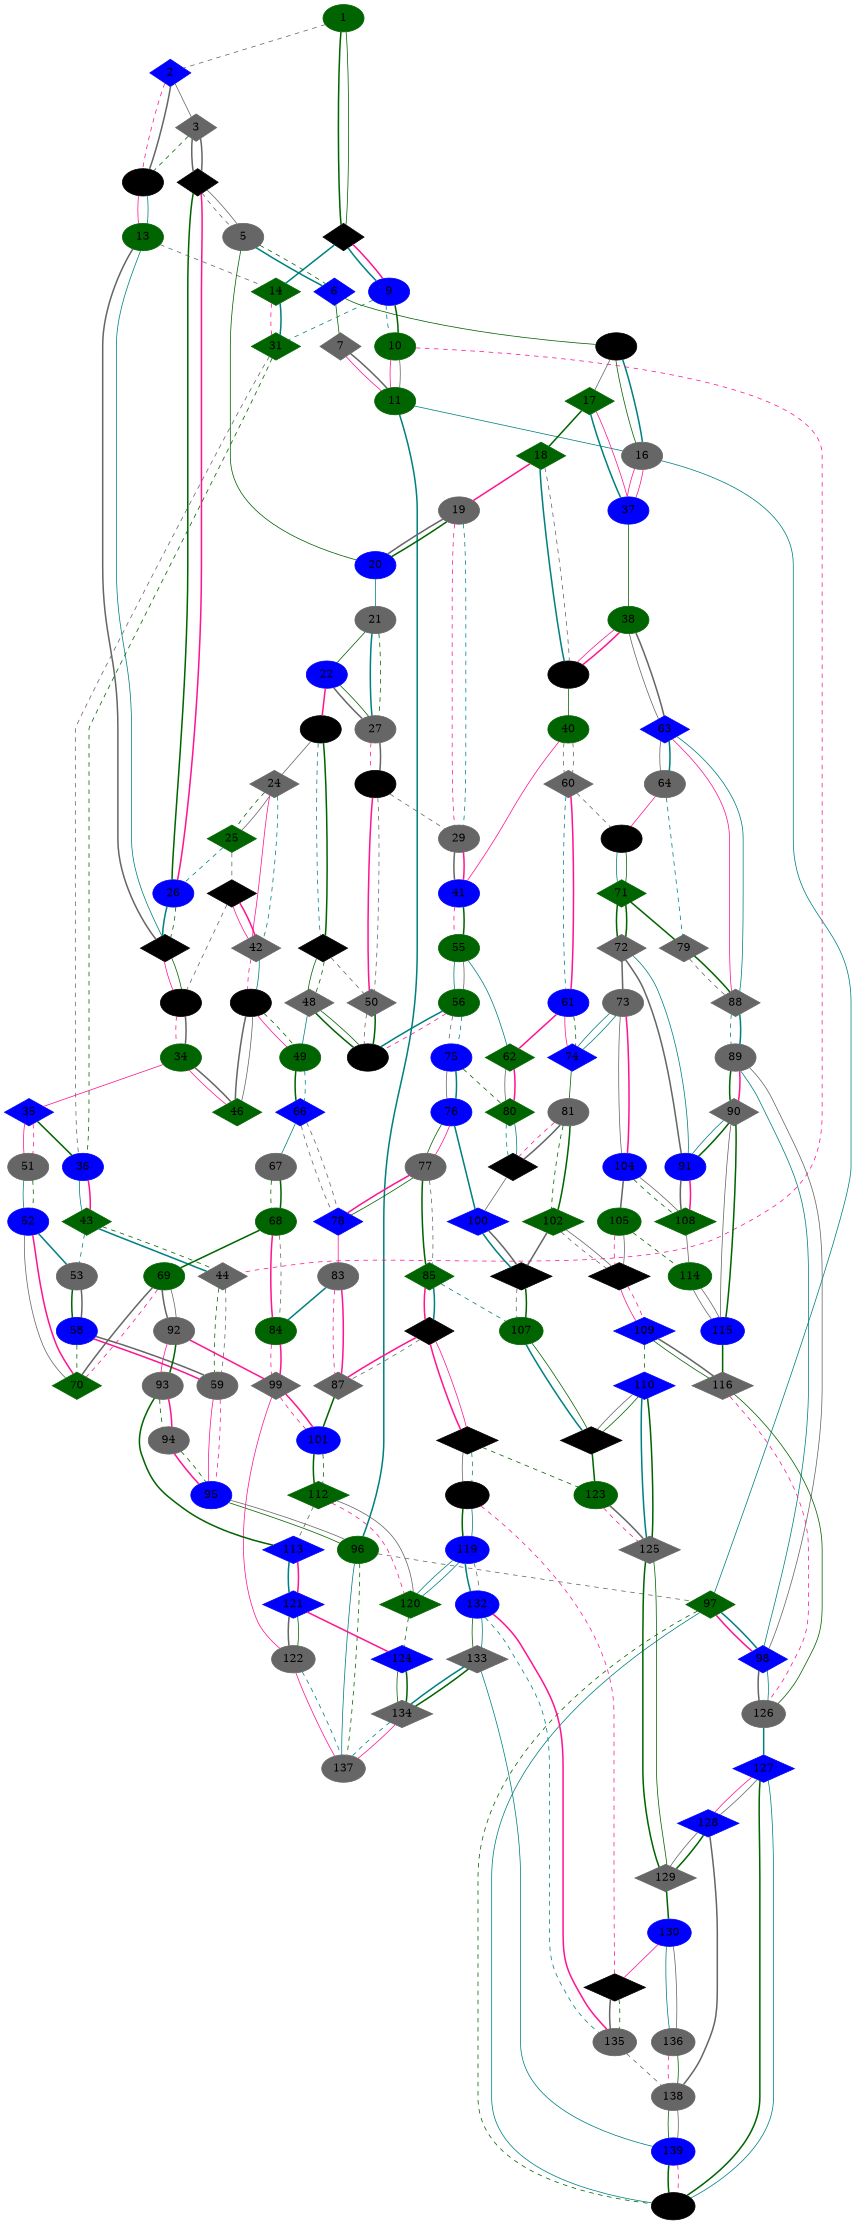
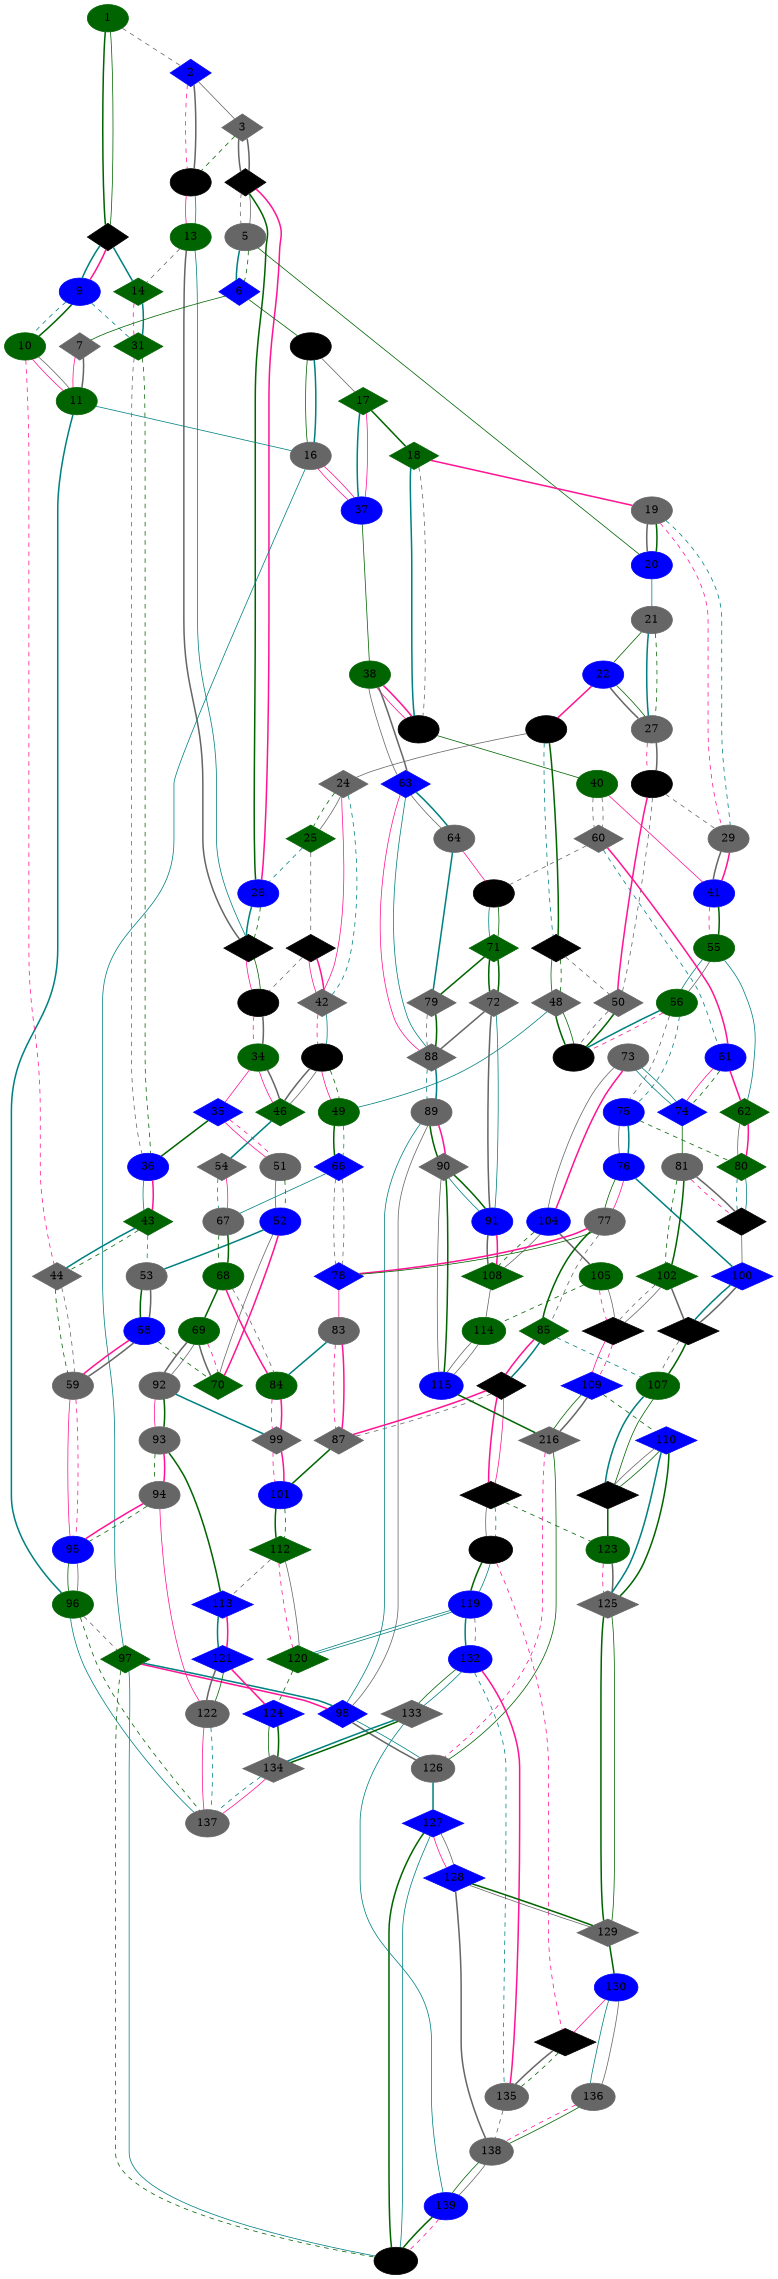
(674, 867) -> (443, 921)
(622, 975) -> (463, 1030)
none -> (222, 1167)
(229, 1360) -> (219, 1414)
(723, 1386) -> (549, 1440)
(244, 1526) -> (170, 1607)
